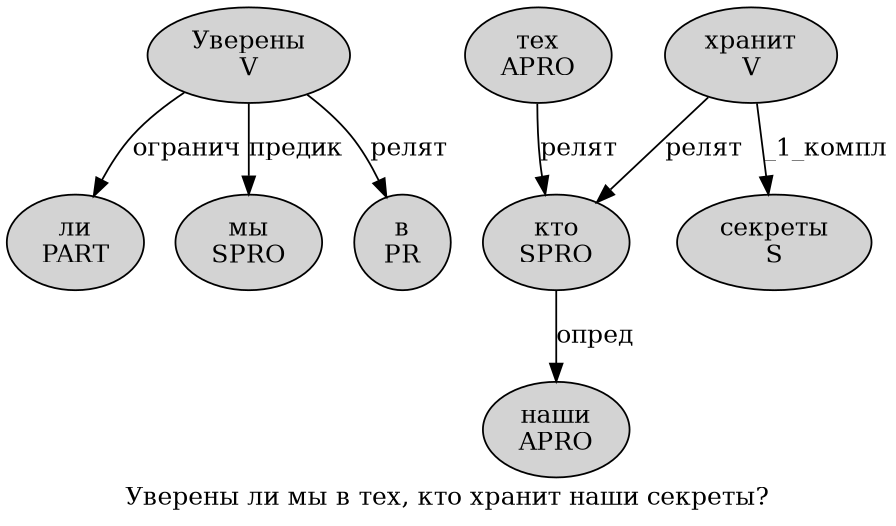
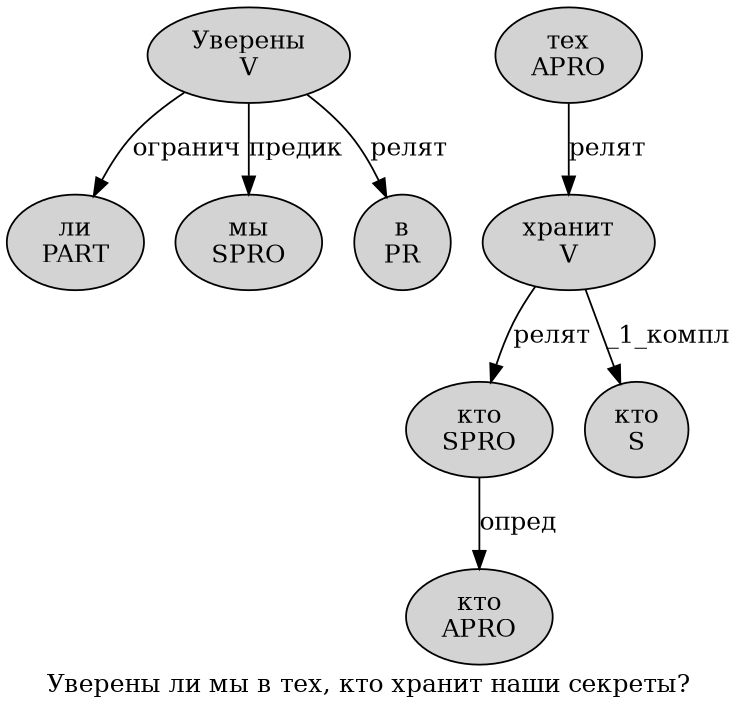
(538, 140) -> (569, 140)
(774, 242) -> (637, 430)
(556, 430) -> (479, 617)
